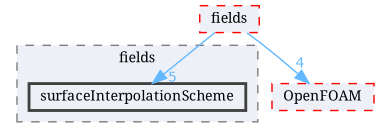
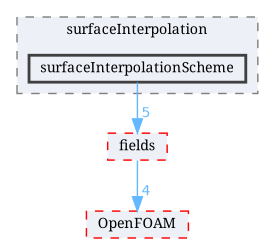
(188, 54) -> (137, 102)
(137, 59) -> (137, 30)
